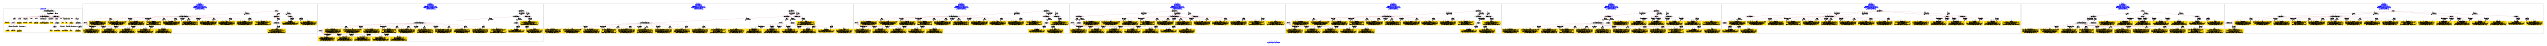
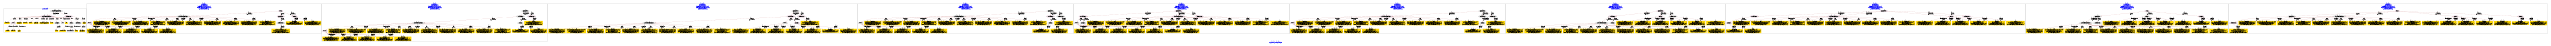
(62, 23) -> (62, 23)
(71, 23) -> (71, 23)
none -> (84, 23)
(68, 27) -> (72, 27)
(19, 31) -> (19, 31)
(65, 31) -> (70, 31)
